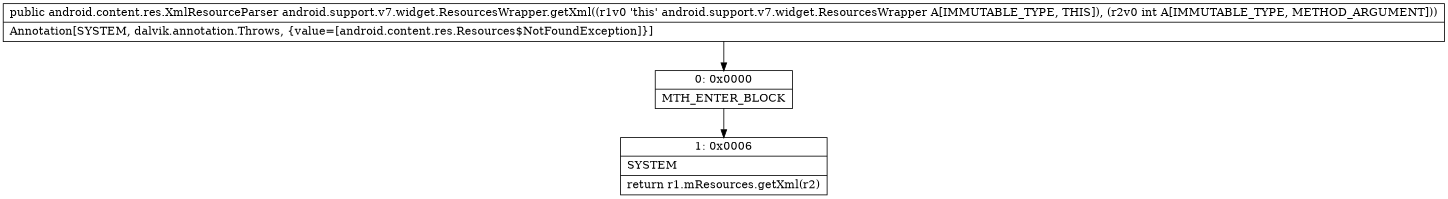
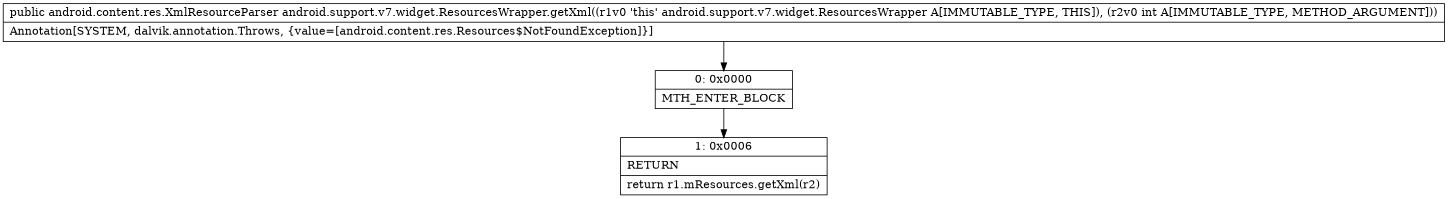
(652, 165) -> (653, 165)
